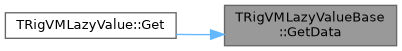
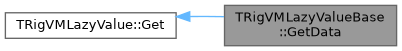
(193, 35) -> (207, 16)
